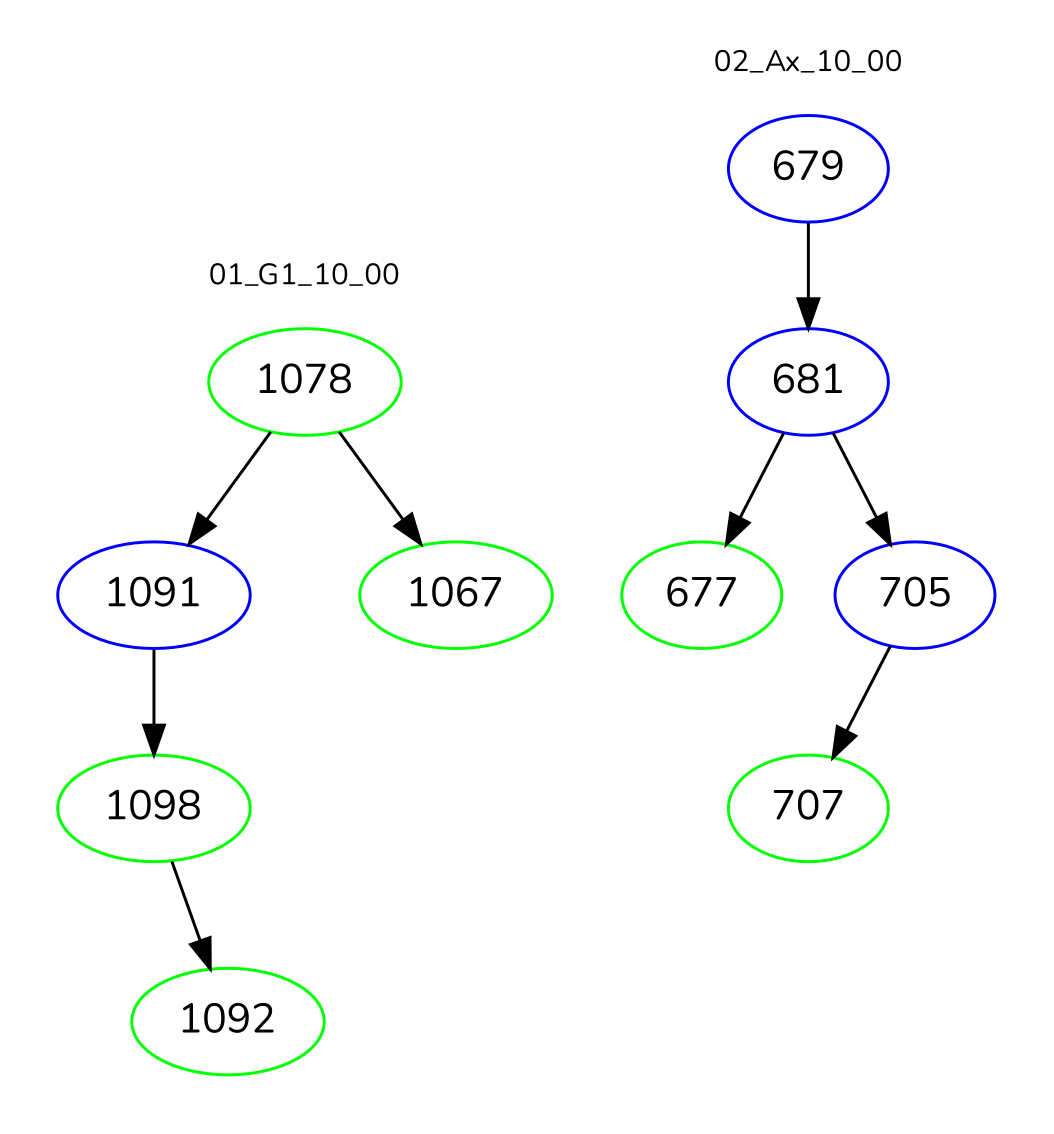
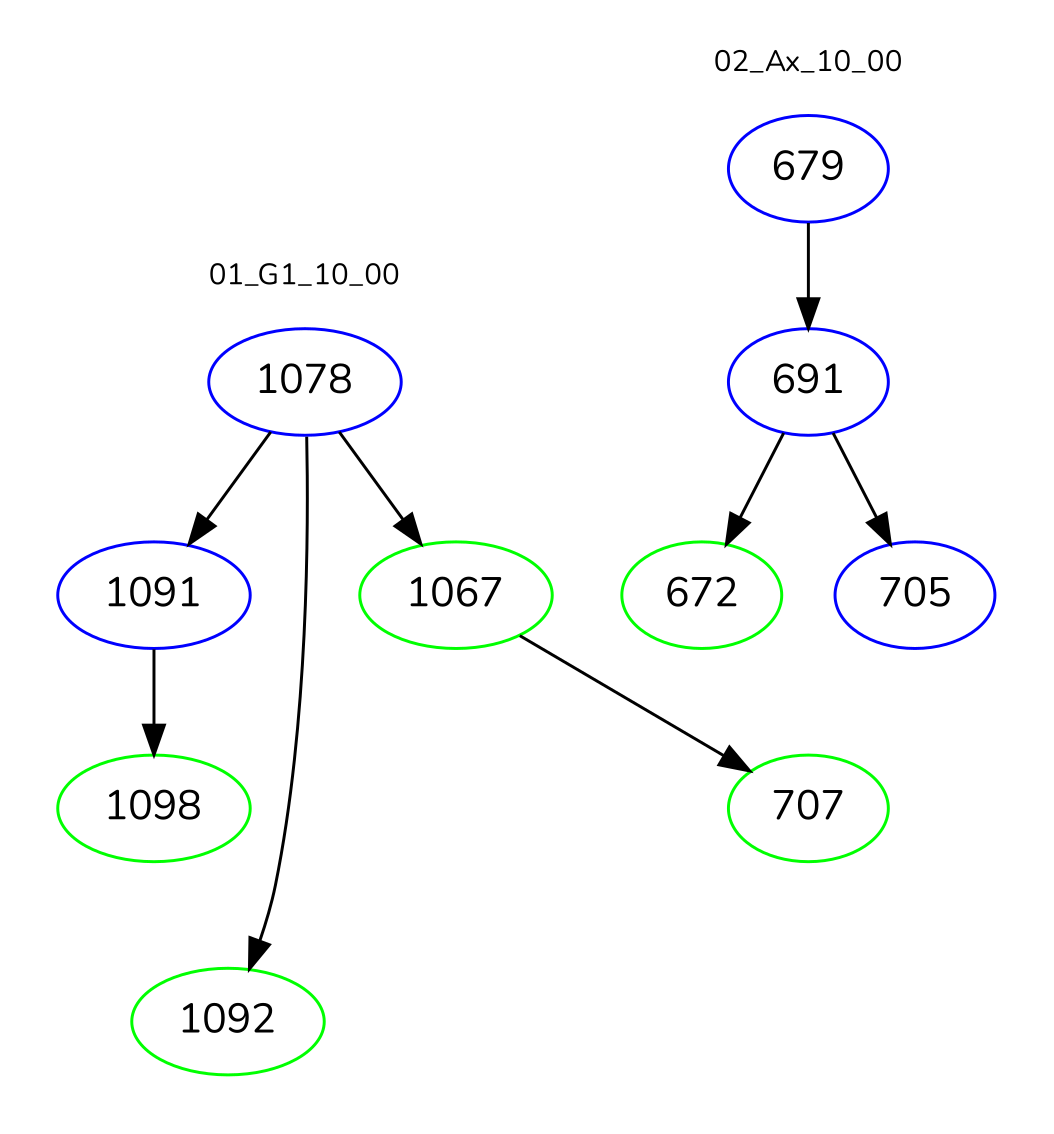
(305, 382) -> (305, 382)
(808, 382) -> (808, 382)
(702, 595) -> (702, 595)
(869, 689) -> (622, 696)
(186, 901) -> (301, 690)
